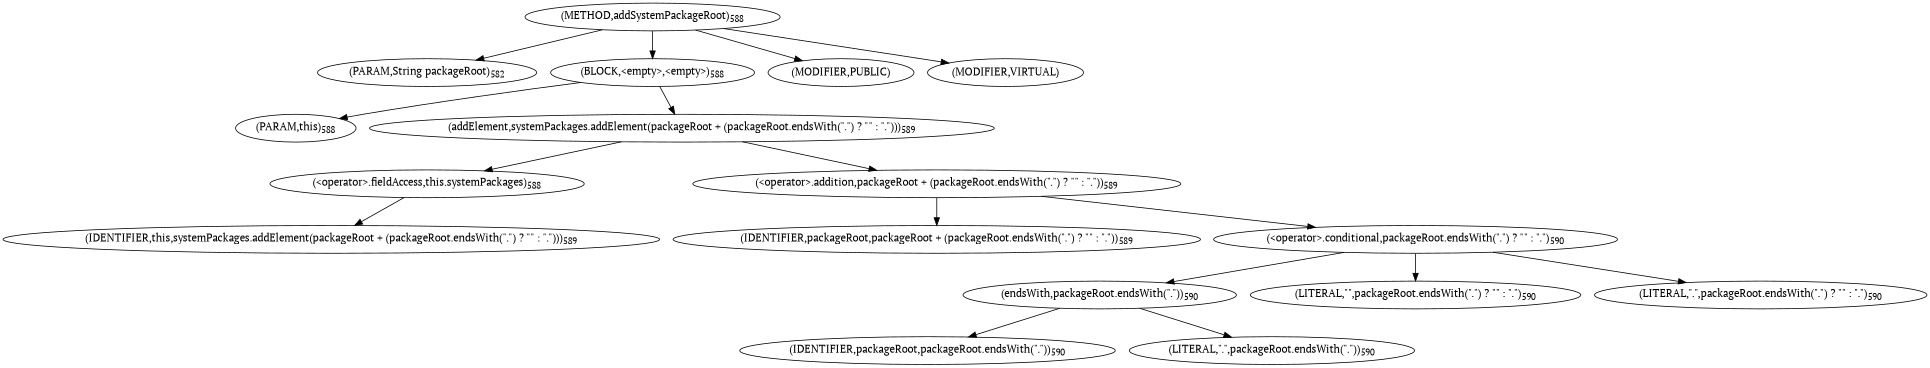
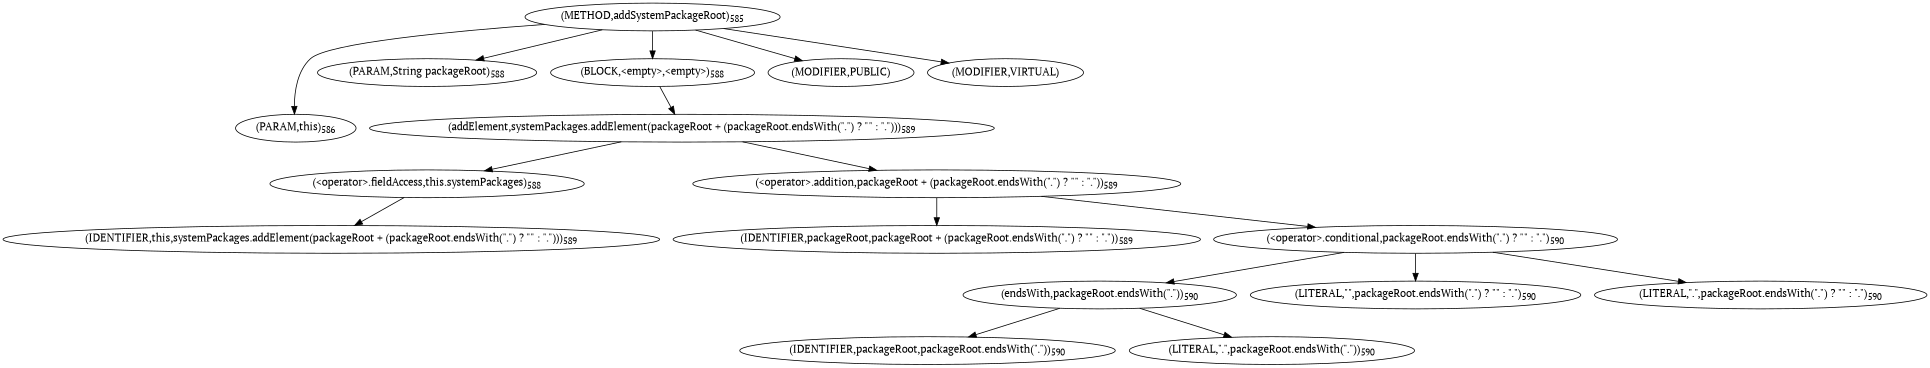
(737, 16) -> (737, 16)
(498, 71) -> (498, 71)
(464, 99) -> (401, 38)
(329, 127) -> (329, 127)
